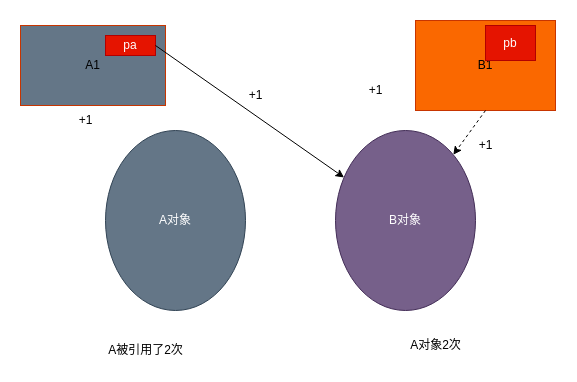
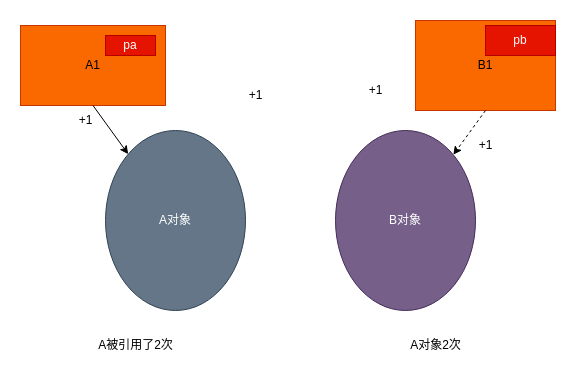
(511, 43) -> (521, 41)
(93, 66) -> (93, 66)
(247, 109) -> none
none -> (108, 127)
(146, 351) -> (136, 346)
